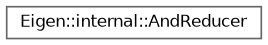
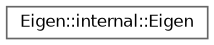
(134, 23) -> (107, 23)
